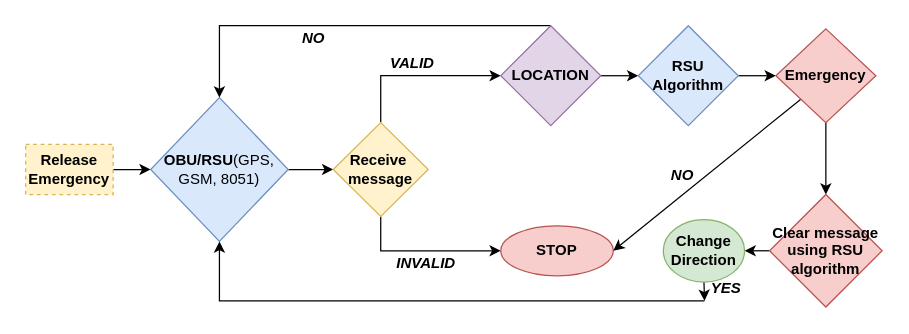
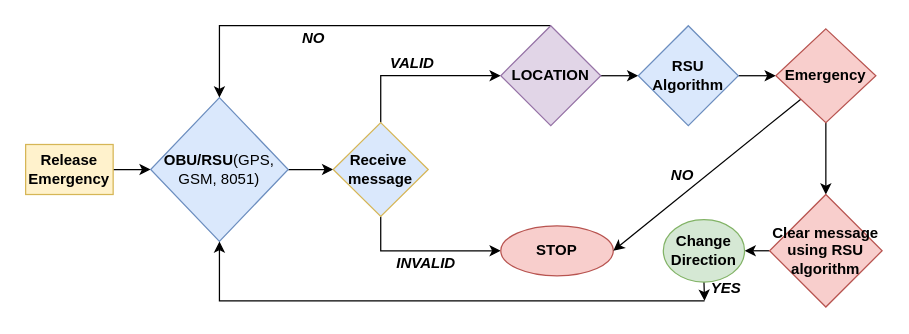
(69, 169) -> (69, 169)
(381, 169) -> (381, 169)
